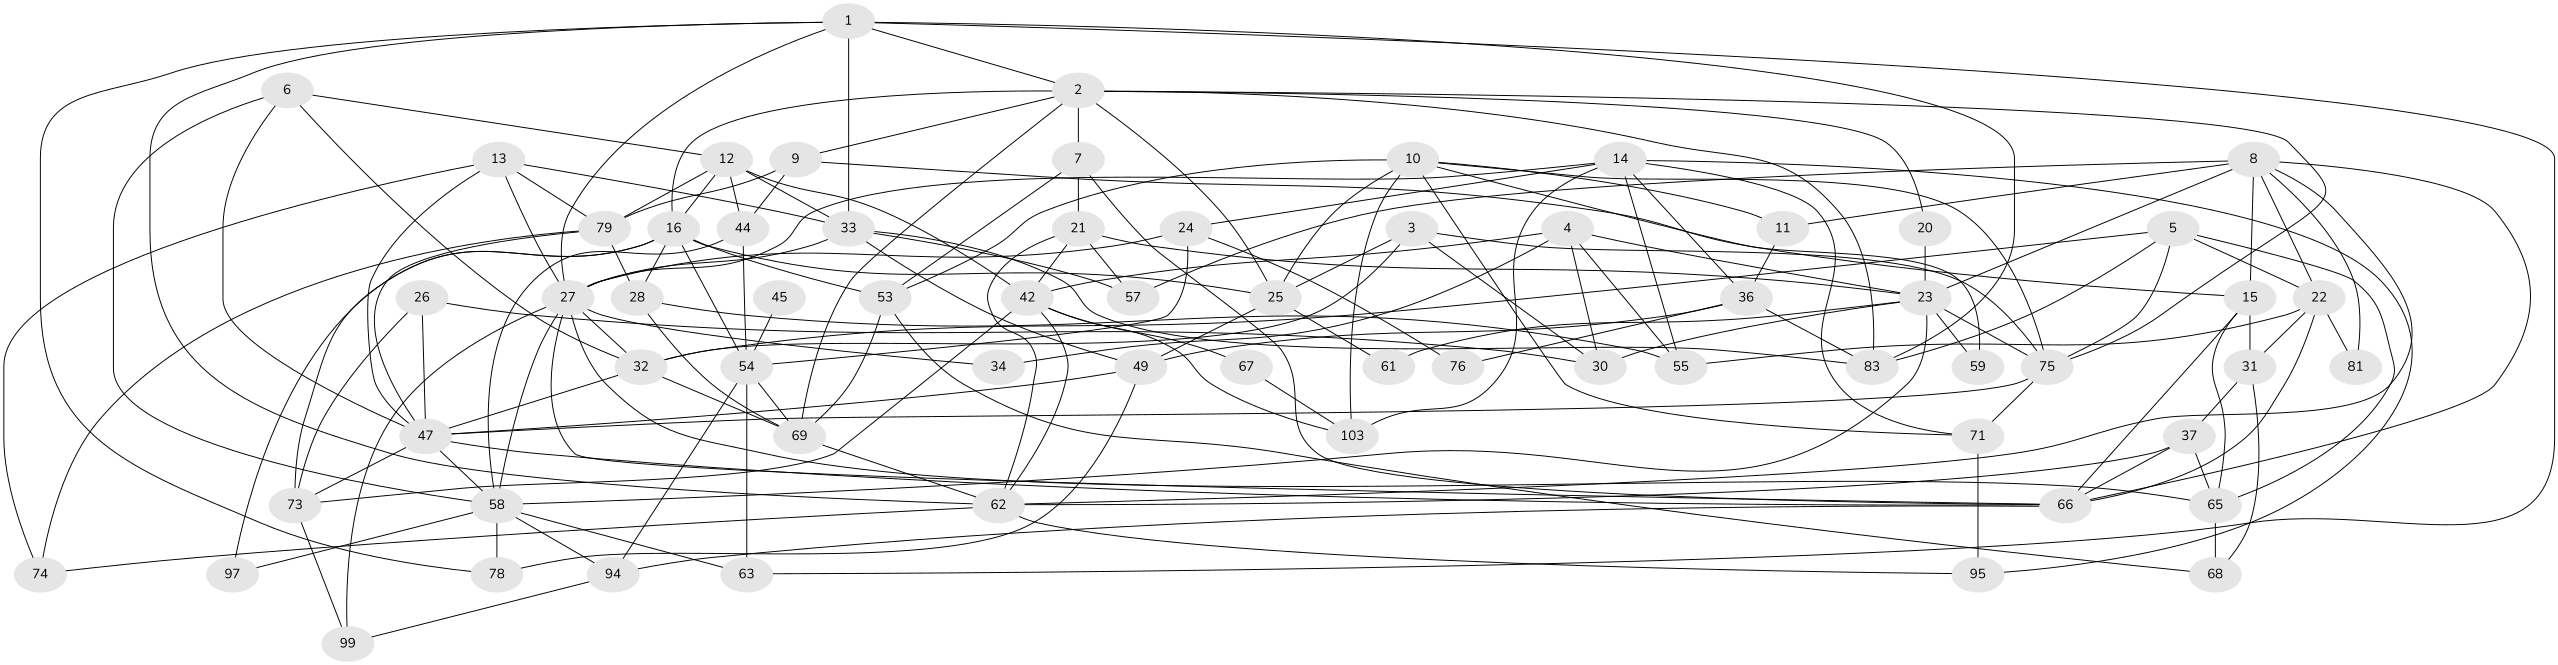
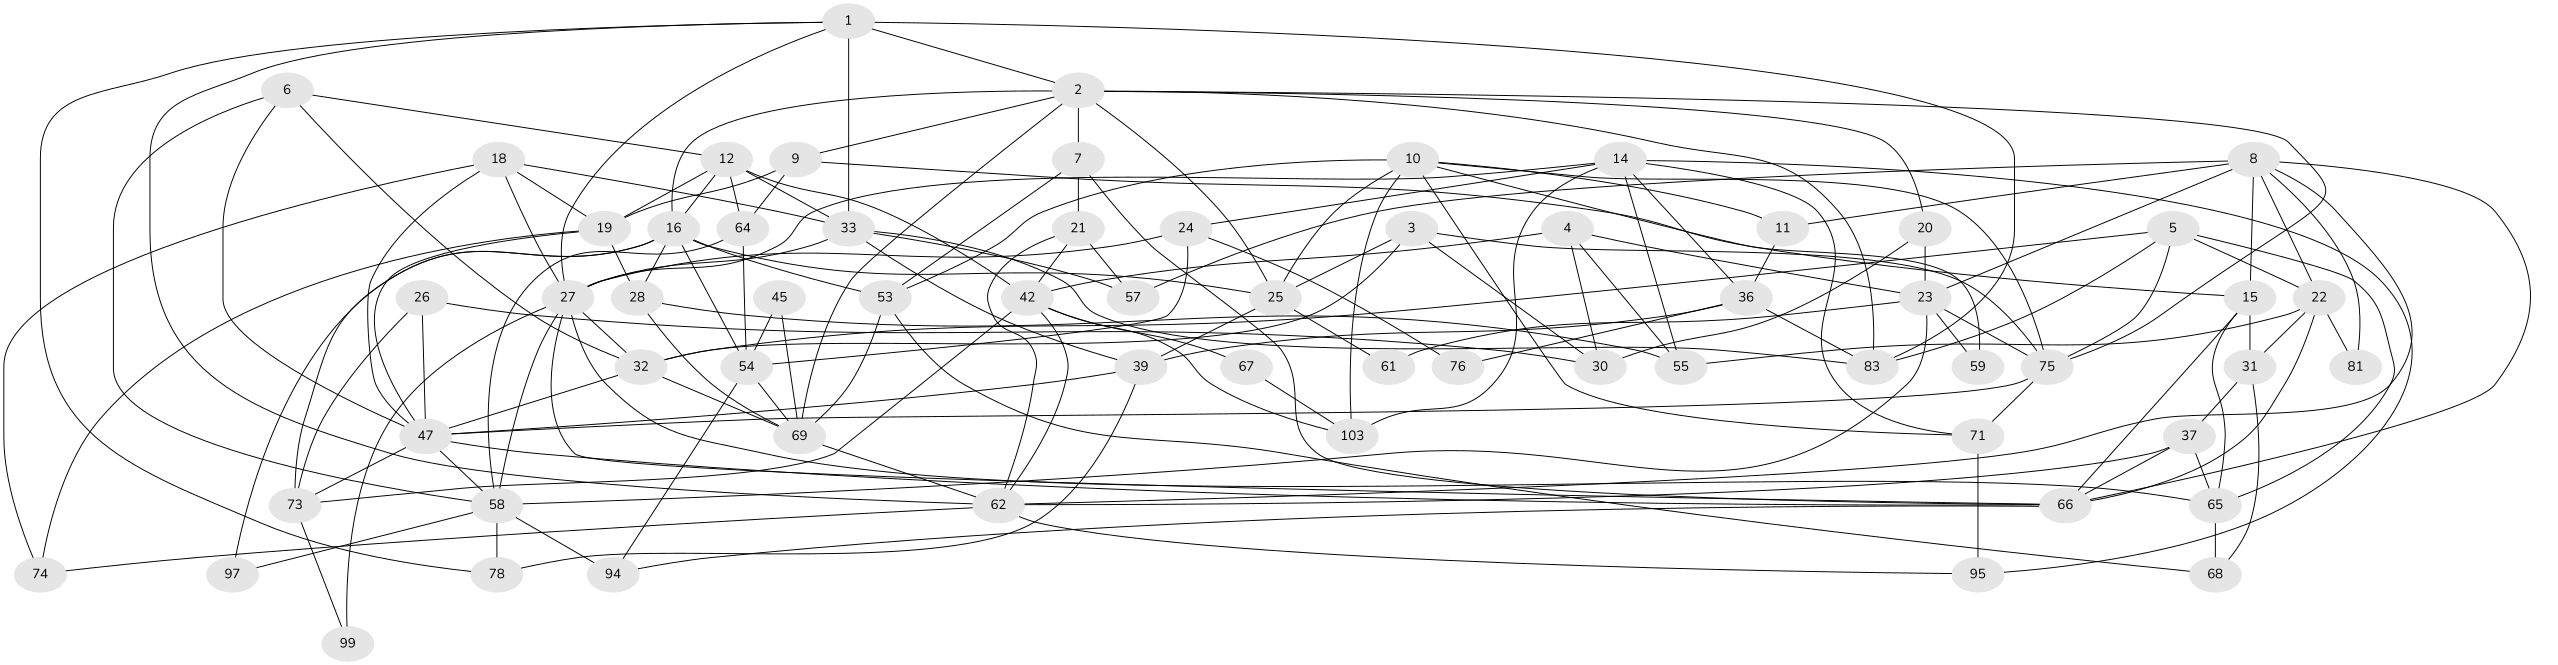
(499, 160) -> (499, 160)
(605, 229) -> (605, 229)
(743, 229) -> (743, 229)
(1521, 269) -> none
(1760, 325) -> (1758, 324)
(999, 367) -> none
(1141, 367) -> (1141, 367)
none -> (790, 370)
(747, 575) -> none
(480, 609) -> none
